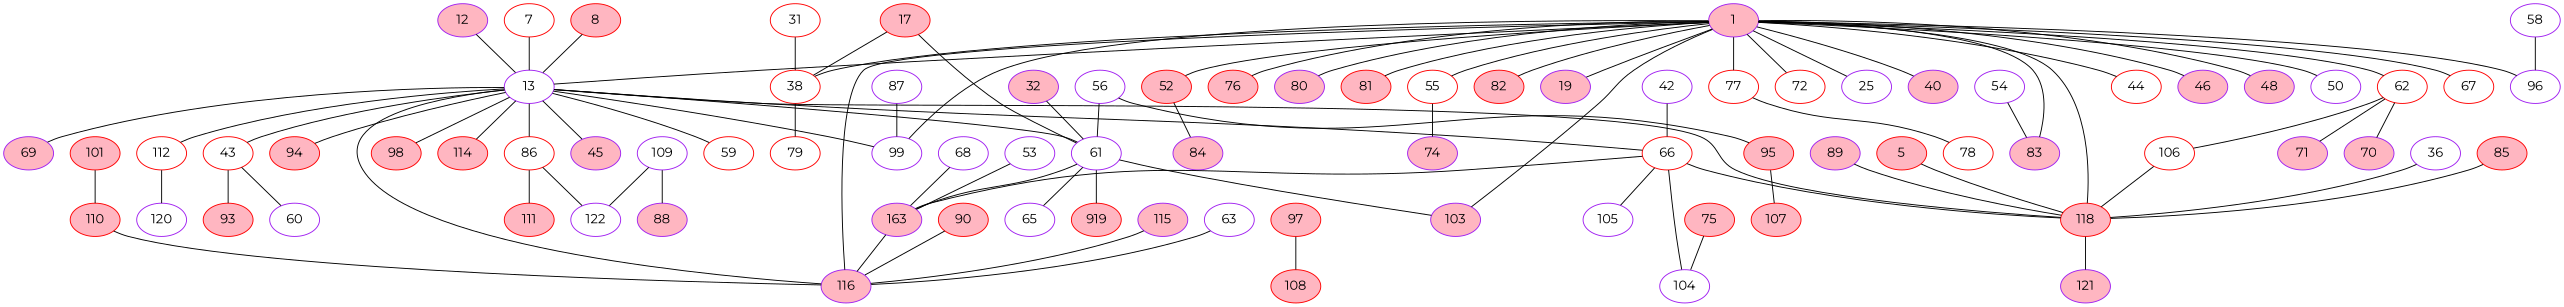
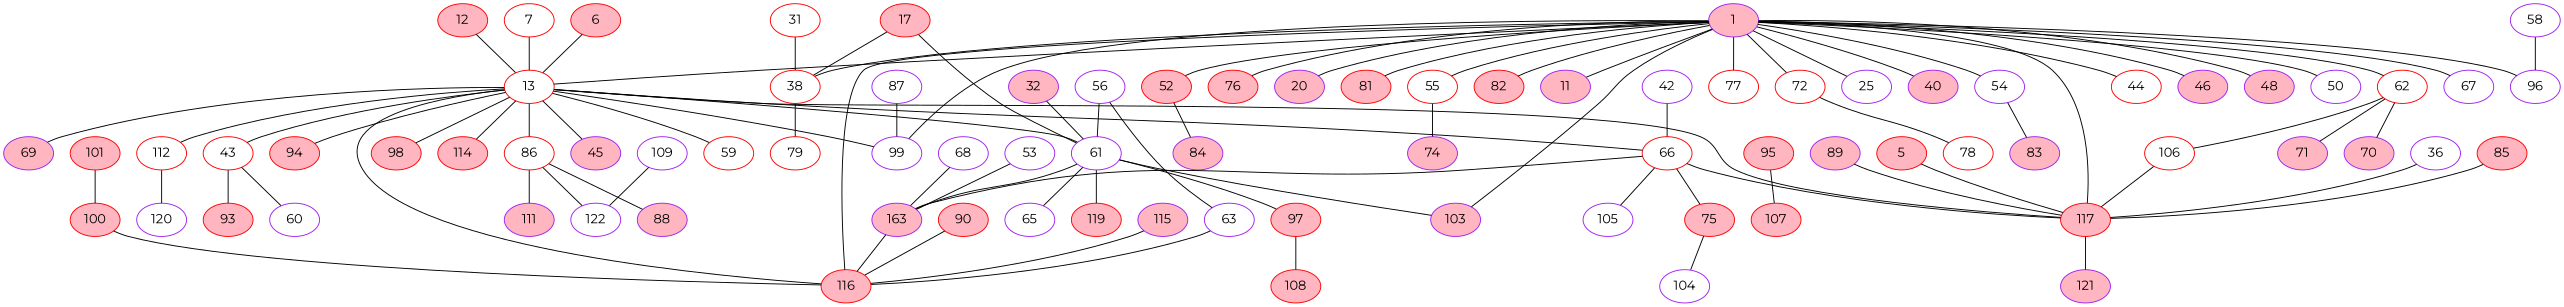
(463, 20) -> (463, 20)
(596, 20) -> (596, 20)
(2018, 60) -> (1871, 45)
(529, 87) -> (529, 87)
(1300, 87) -> (1300, 87)
(1566, 87) -> (1566, 87)
(2469, 87) -> (2469, 87)
(1851, 120) -> (1884, 120)
(1418, 123) -> (1155, 160)
none -> (1203, 183)
(662, 187) -> (596, 187)
(95, 220) -> (95, 220)
(529, 220) -> (529, 220)
(1096, 220) -> (1096, 220)
(1674, 220) -> (1688, 187)
(2086, 220) -> (2086, 220)
(846, 286) -> (846, 286)
